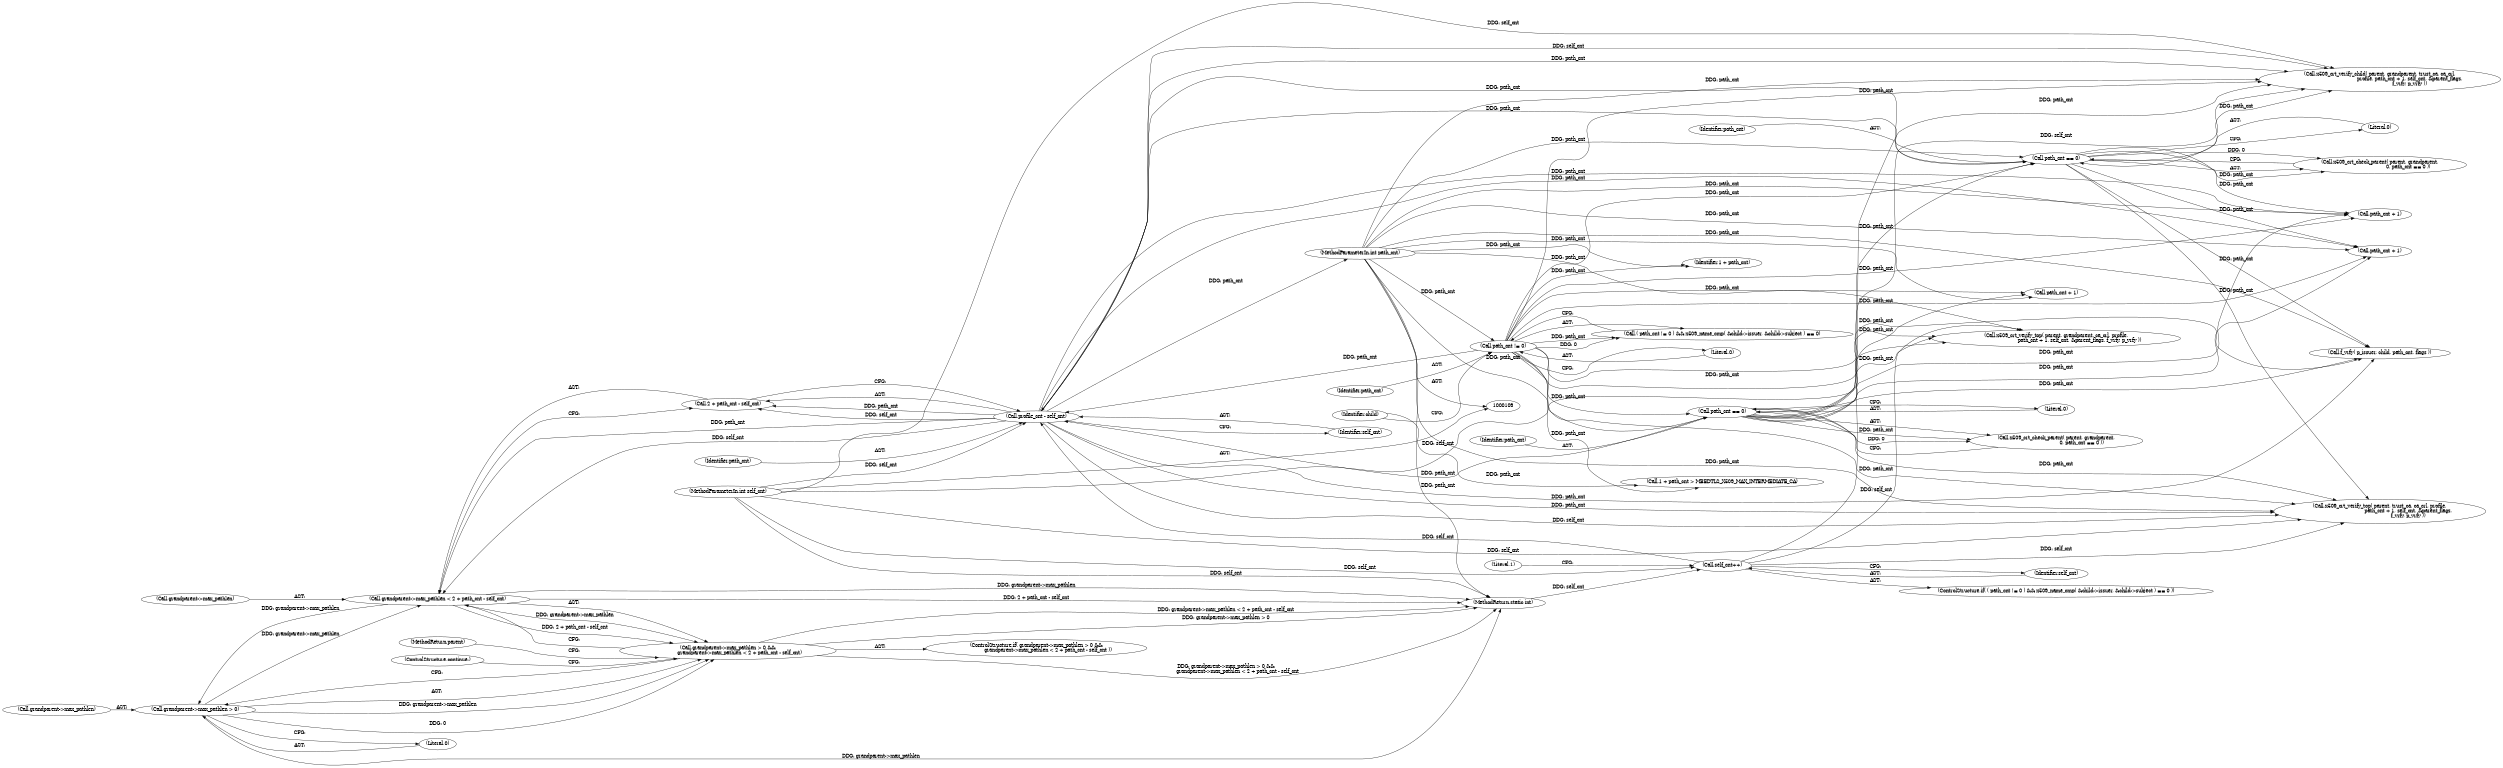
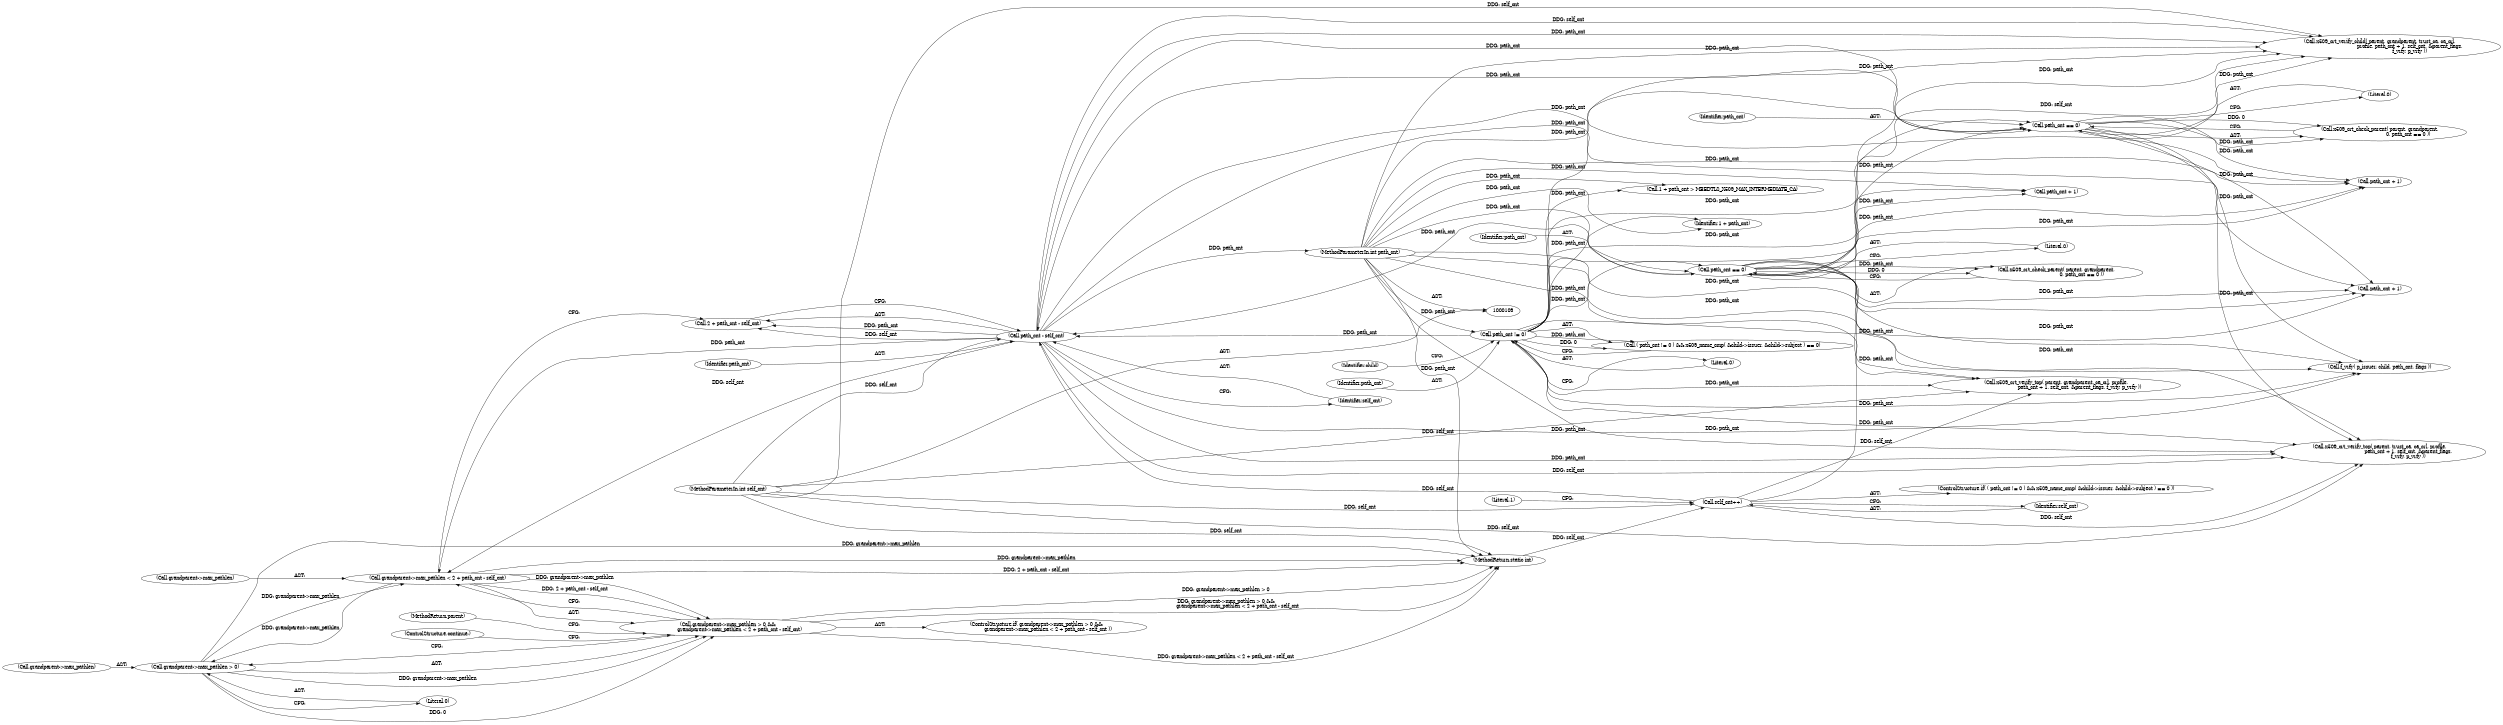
(1036, 417) -> (1036, 336)
(523, 421) -> none
(1489, 484) -> (1504, 179)
